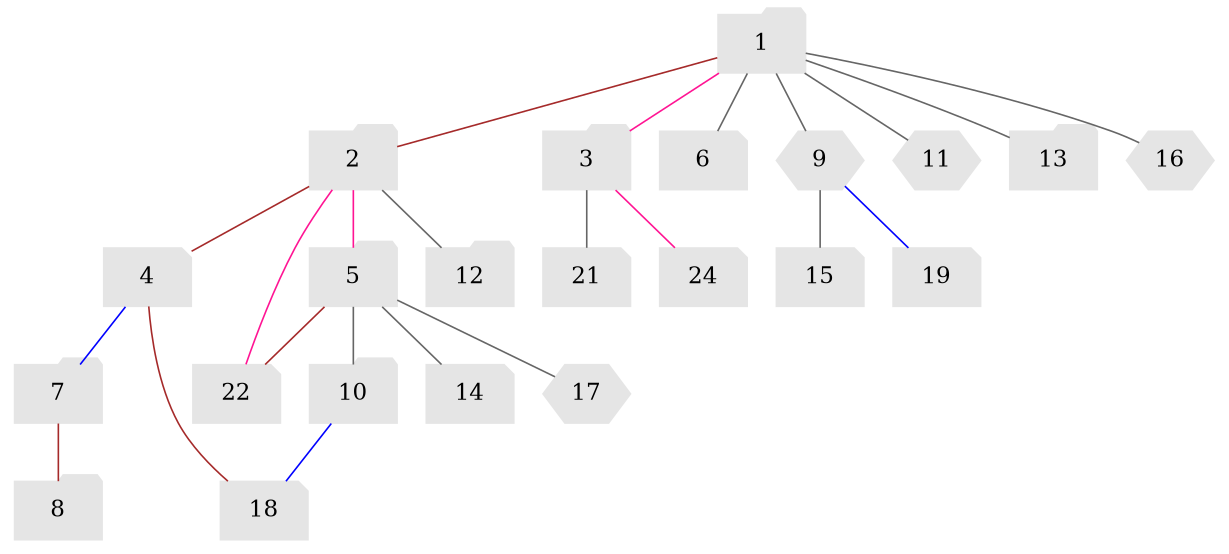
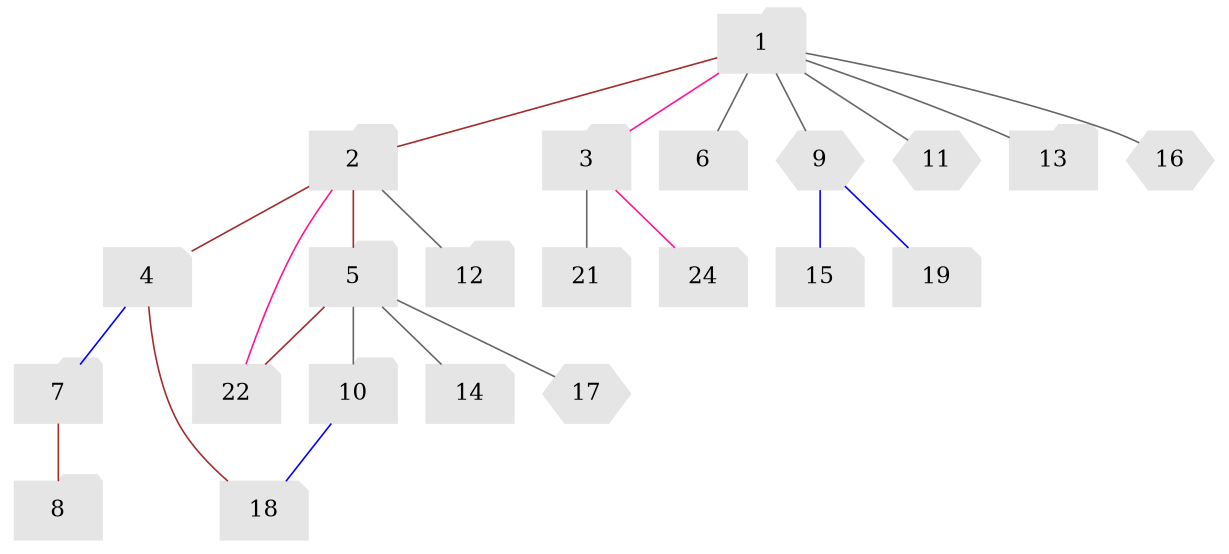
(353, 219) -> (353, 219)
(820, 219) -> (820, 219)
